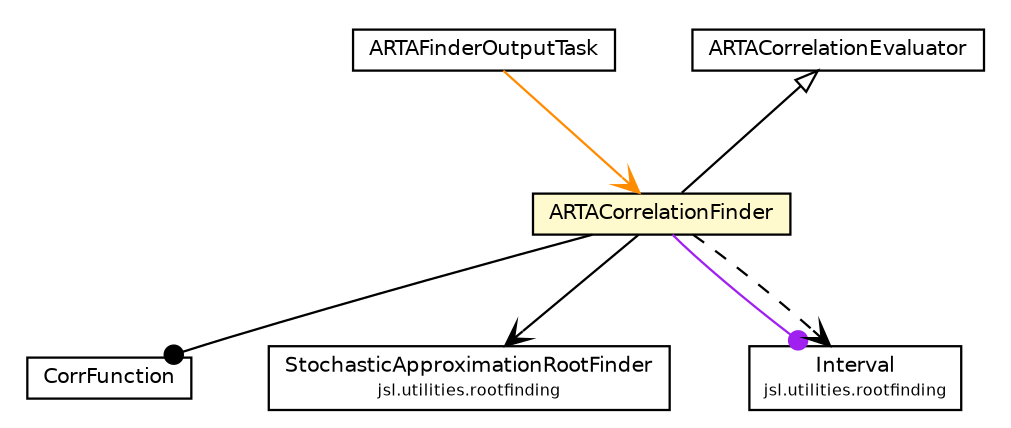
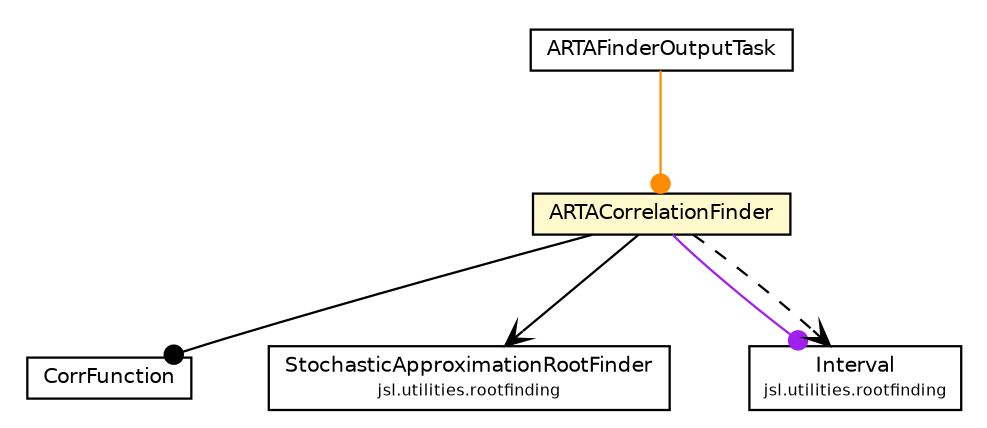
(838, 50) -> none
(563, 124) -> (661, 123)
